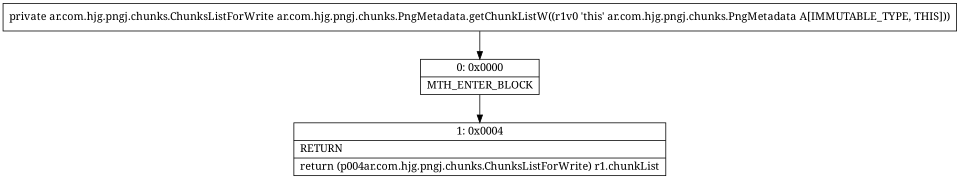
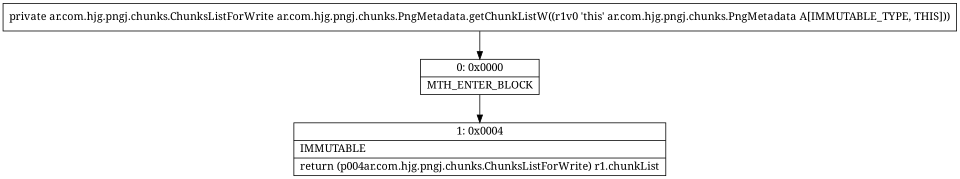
(321, 149) -> (333, 149)
